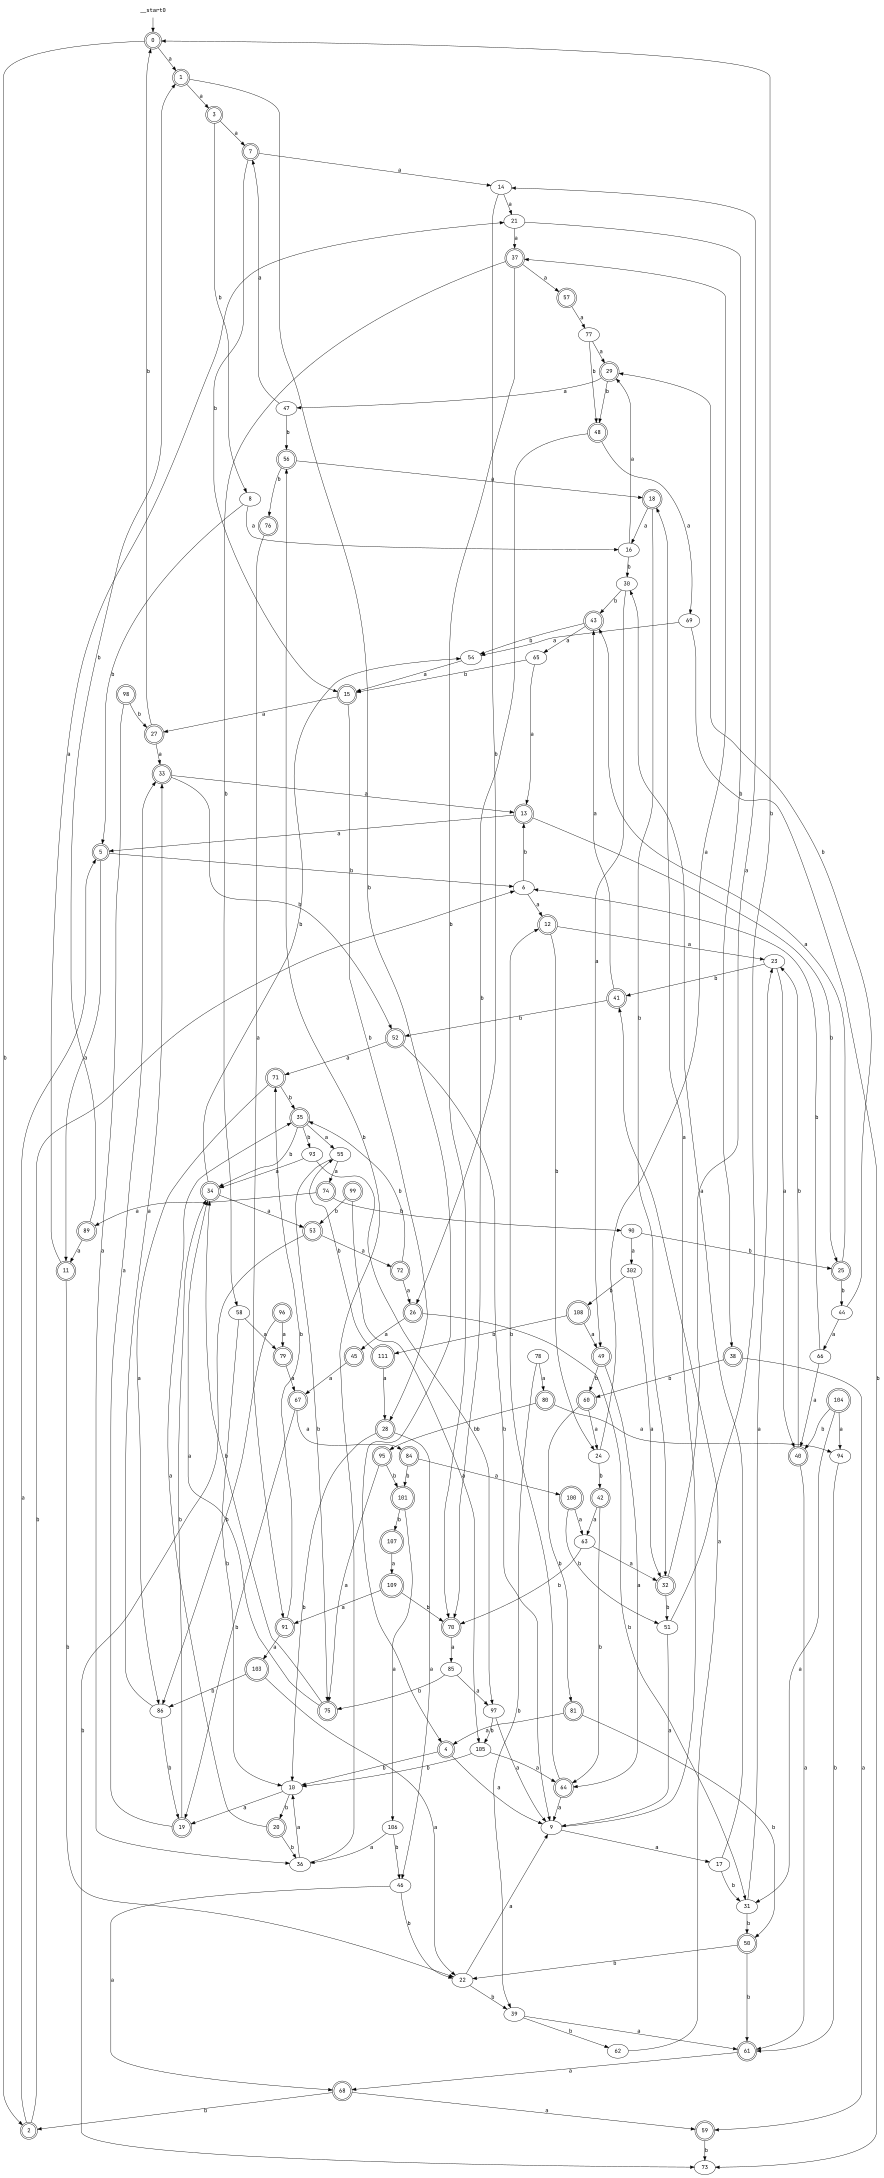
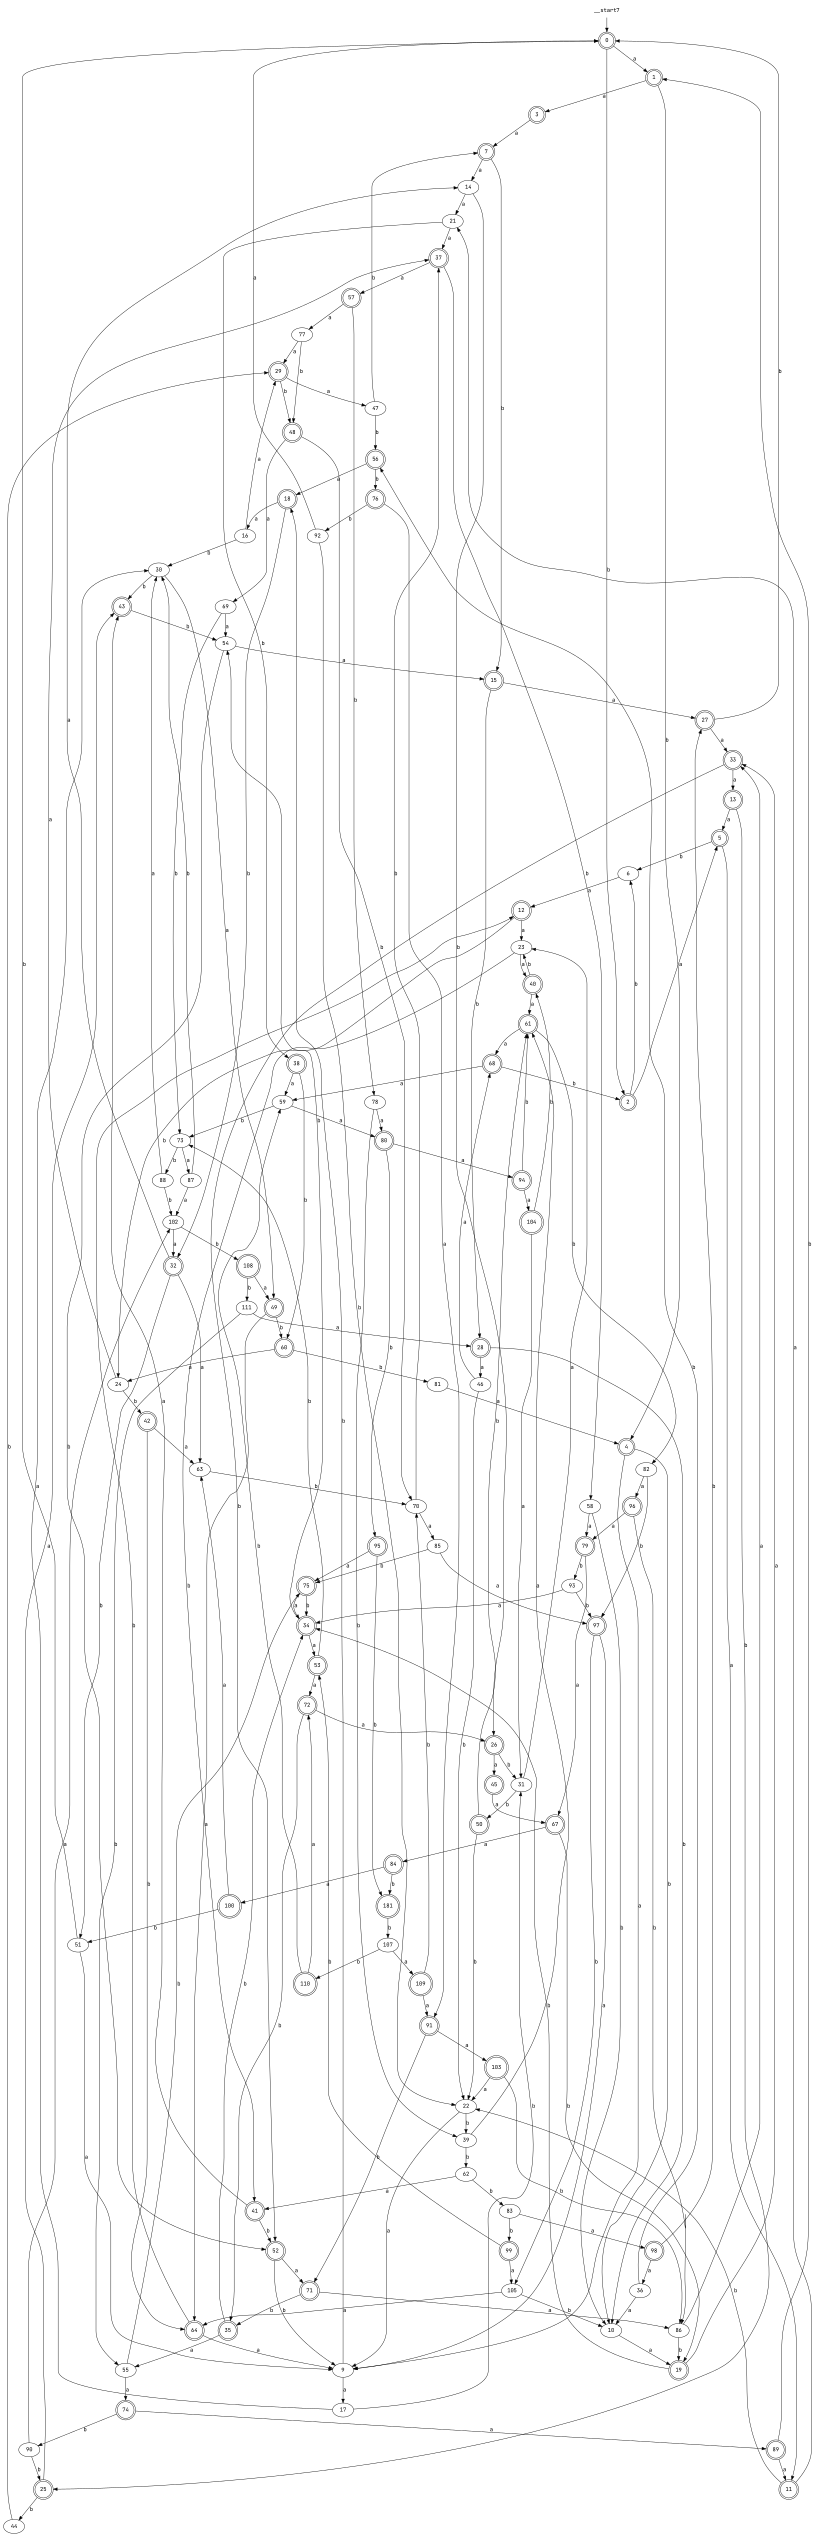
(153, 11) -> (607, 11)
(260, 278) -> (374, 278)
(250, 499) -> none
none -> (318, 536)
(536, 658) -> none
none -> (354, 700)
(524, 854) -> none
(450, 938) -> (394, 882)
none -> (331, 1121)
(306, 1136) -> (579, 1566)
(684, 1138) -> (344, 1421)
none -> (163, 1181)
none -> (191, 1181)
(631, 1271) -> (173, 1222)
(383, 1357) -> (247, 1308)
(820, 1357) -> none
(839, 1429) -> (526, 1198)
(840, 1456) -> (522, 1181)
none -> (646, 1470)
none -> (67, 1475)
(403, 1498) -> (388, 1906)
(392, 1542) -> (388, 1945)
(625, 1563) -> (201, 1365)
(451, 1627) -> (416, 1506)
(494, 1711) -> (596, 1626)
(573, 1711) -> (438, 1385)
(729, 1793) -> none
(276, 1828) -> none
(393, 1828) -> none
none -> (305, 1984)
(705, 2131) -> (283, 1102)
none -> (510, 2211)
